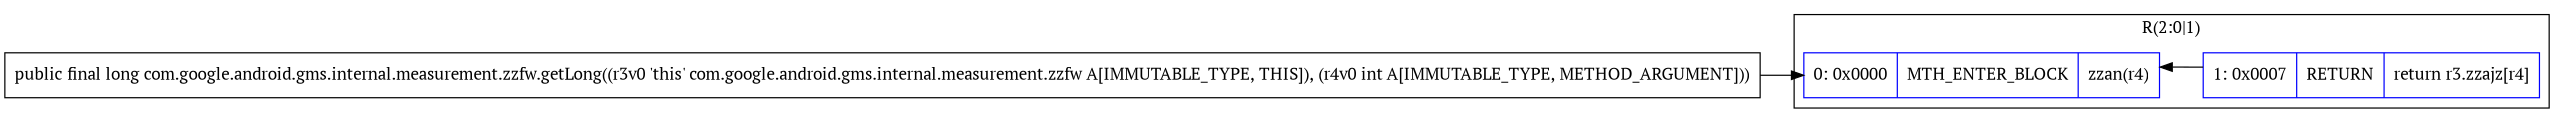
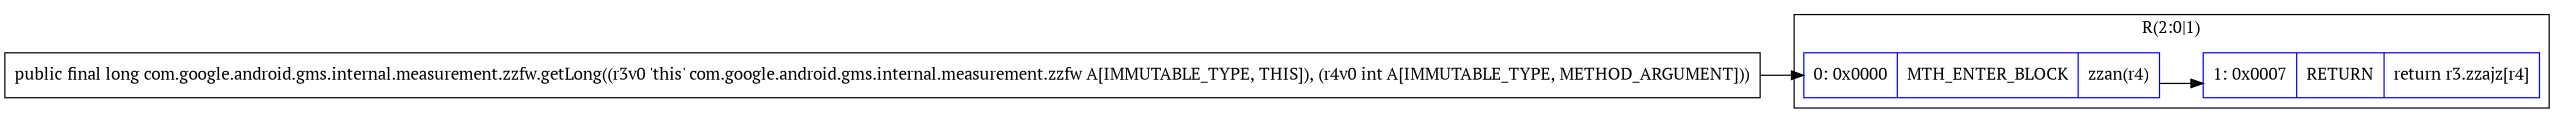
(2188, 67) -> (2175, 83)
